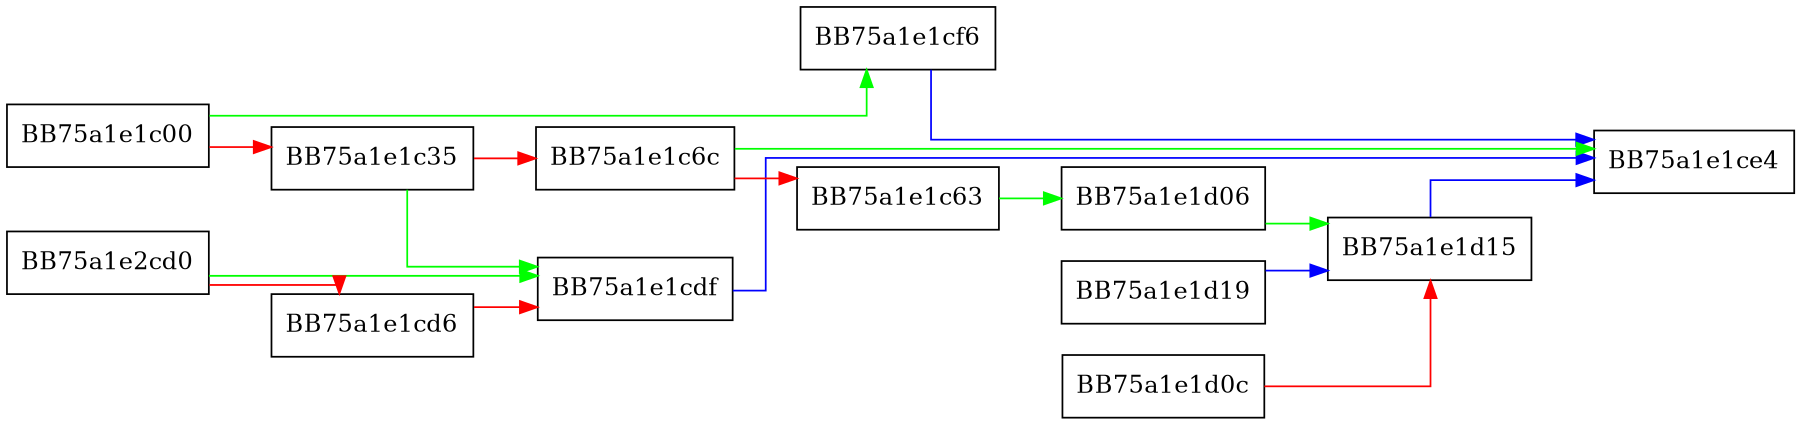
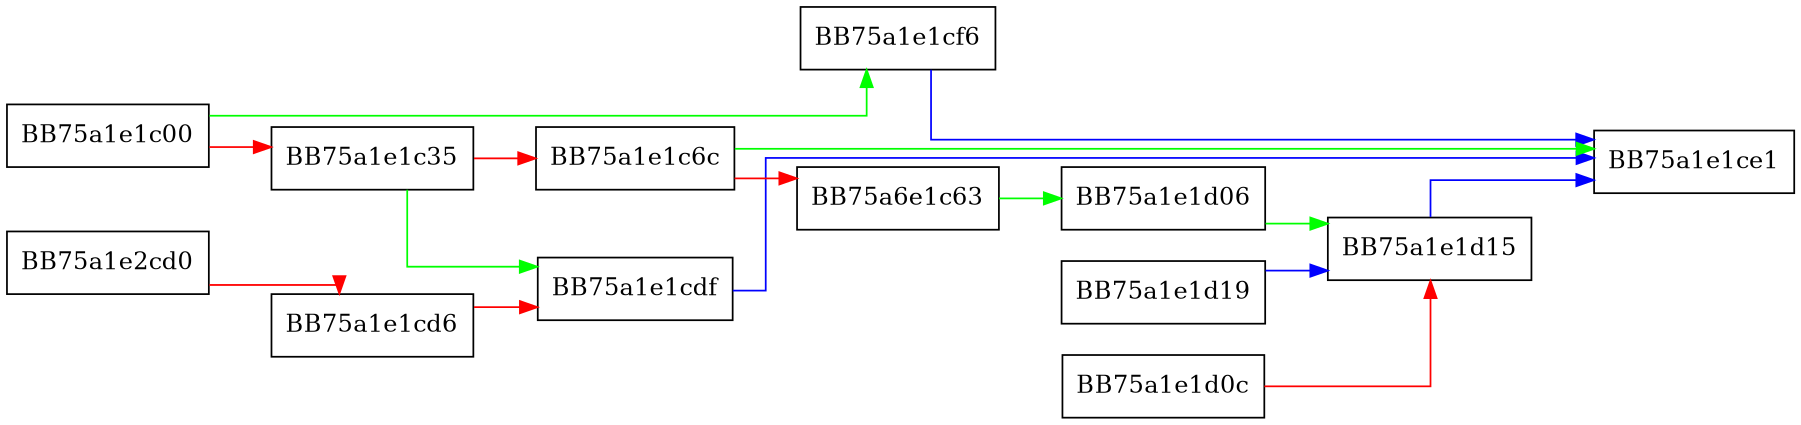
(1694, 162) -> (1694, 162)
(898, 198) -> (898, 198)
(365, 276) -> none
